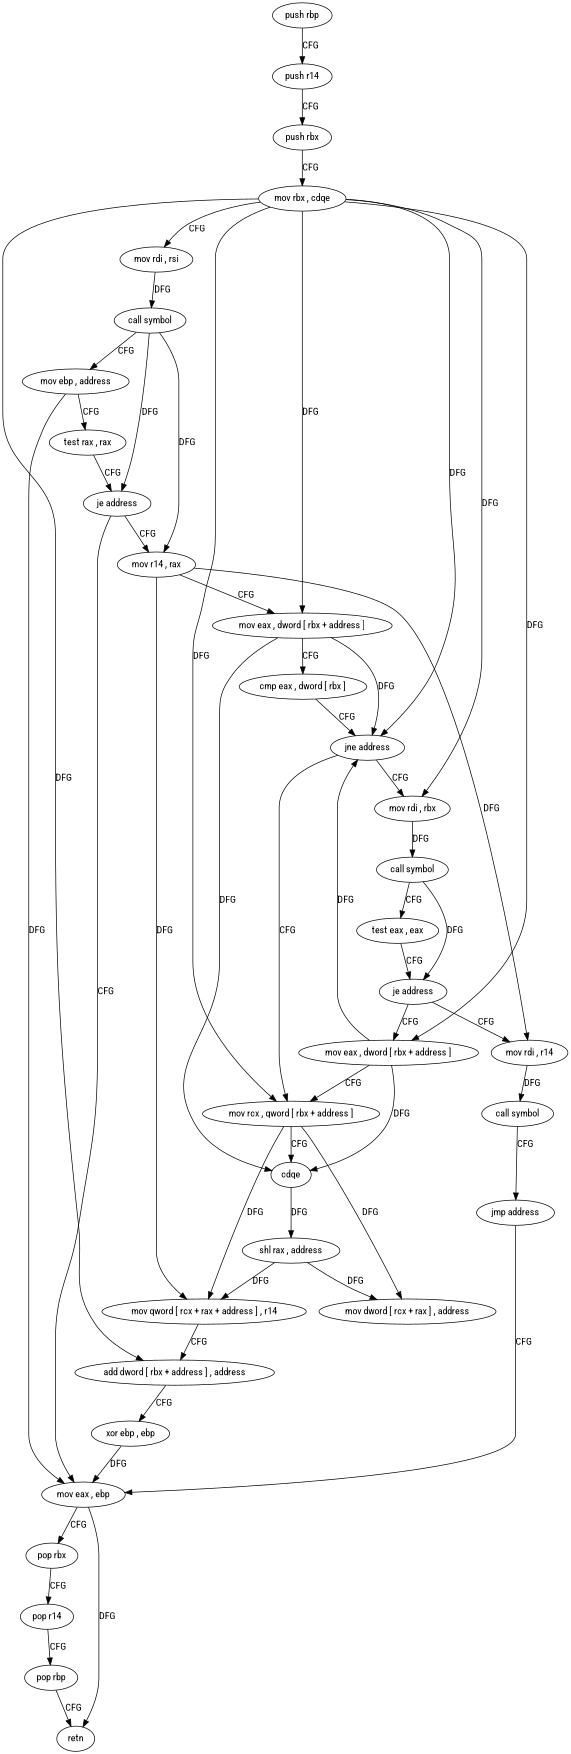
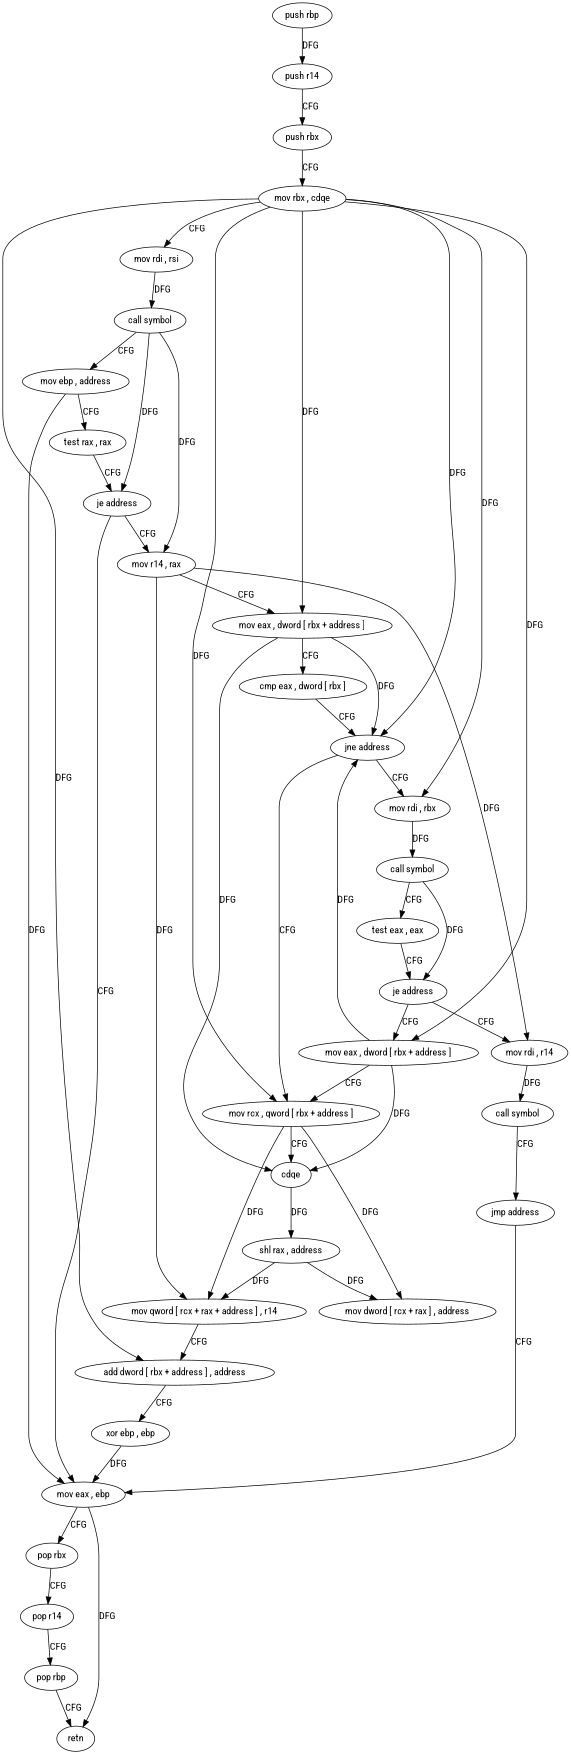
(311, 46) -> (311, 46)
